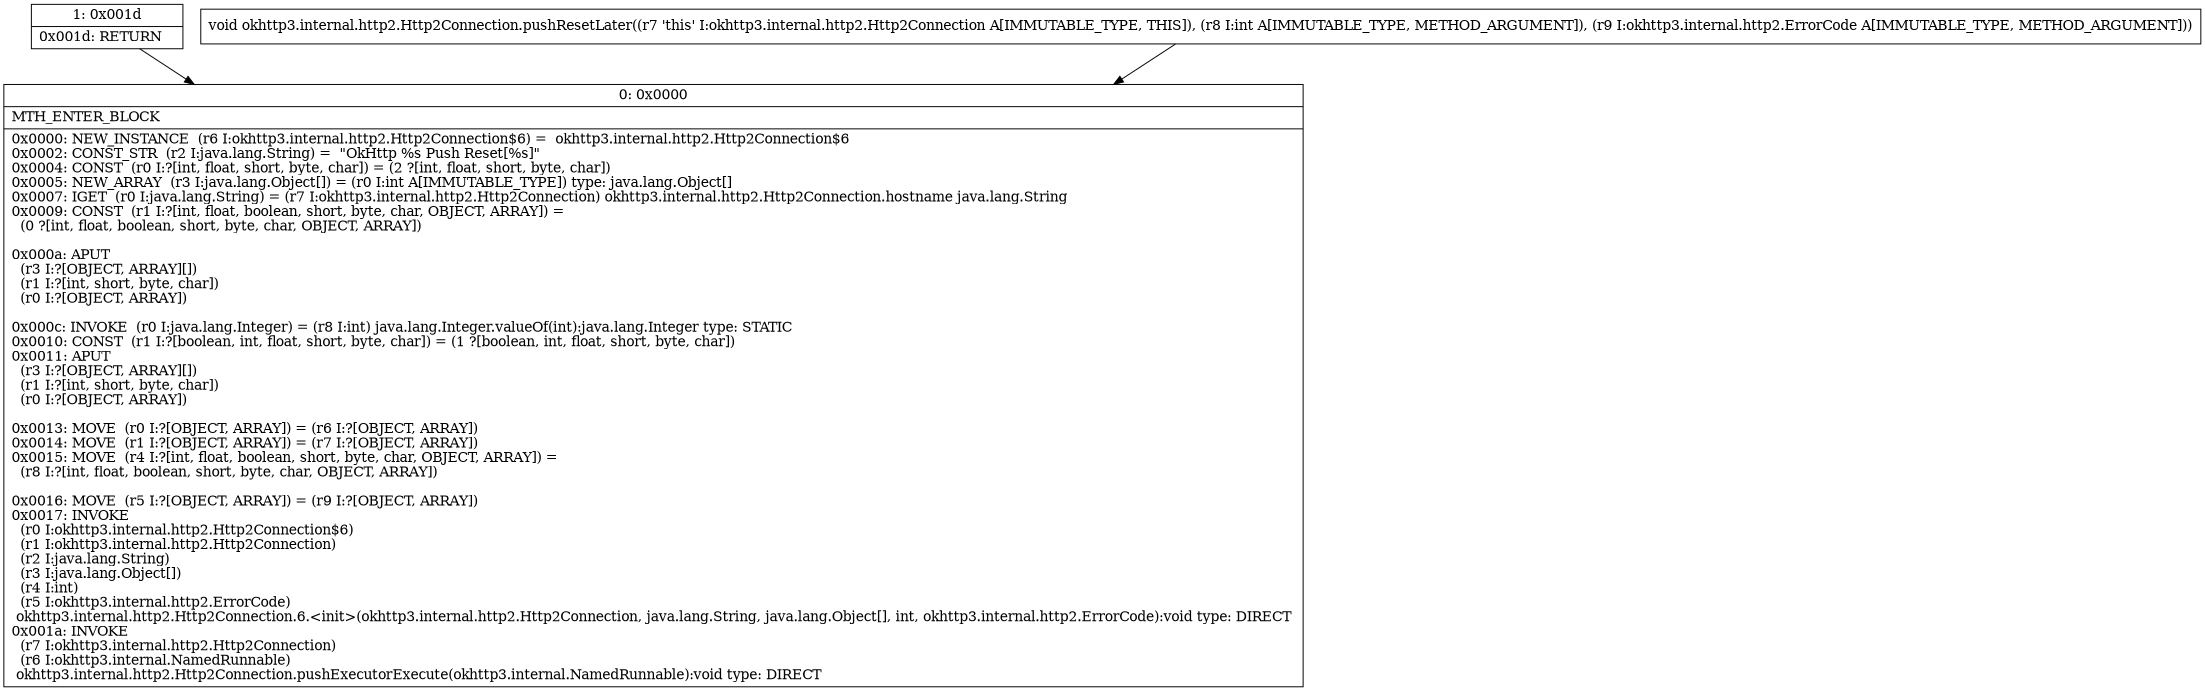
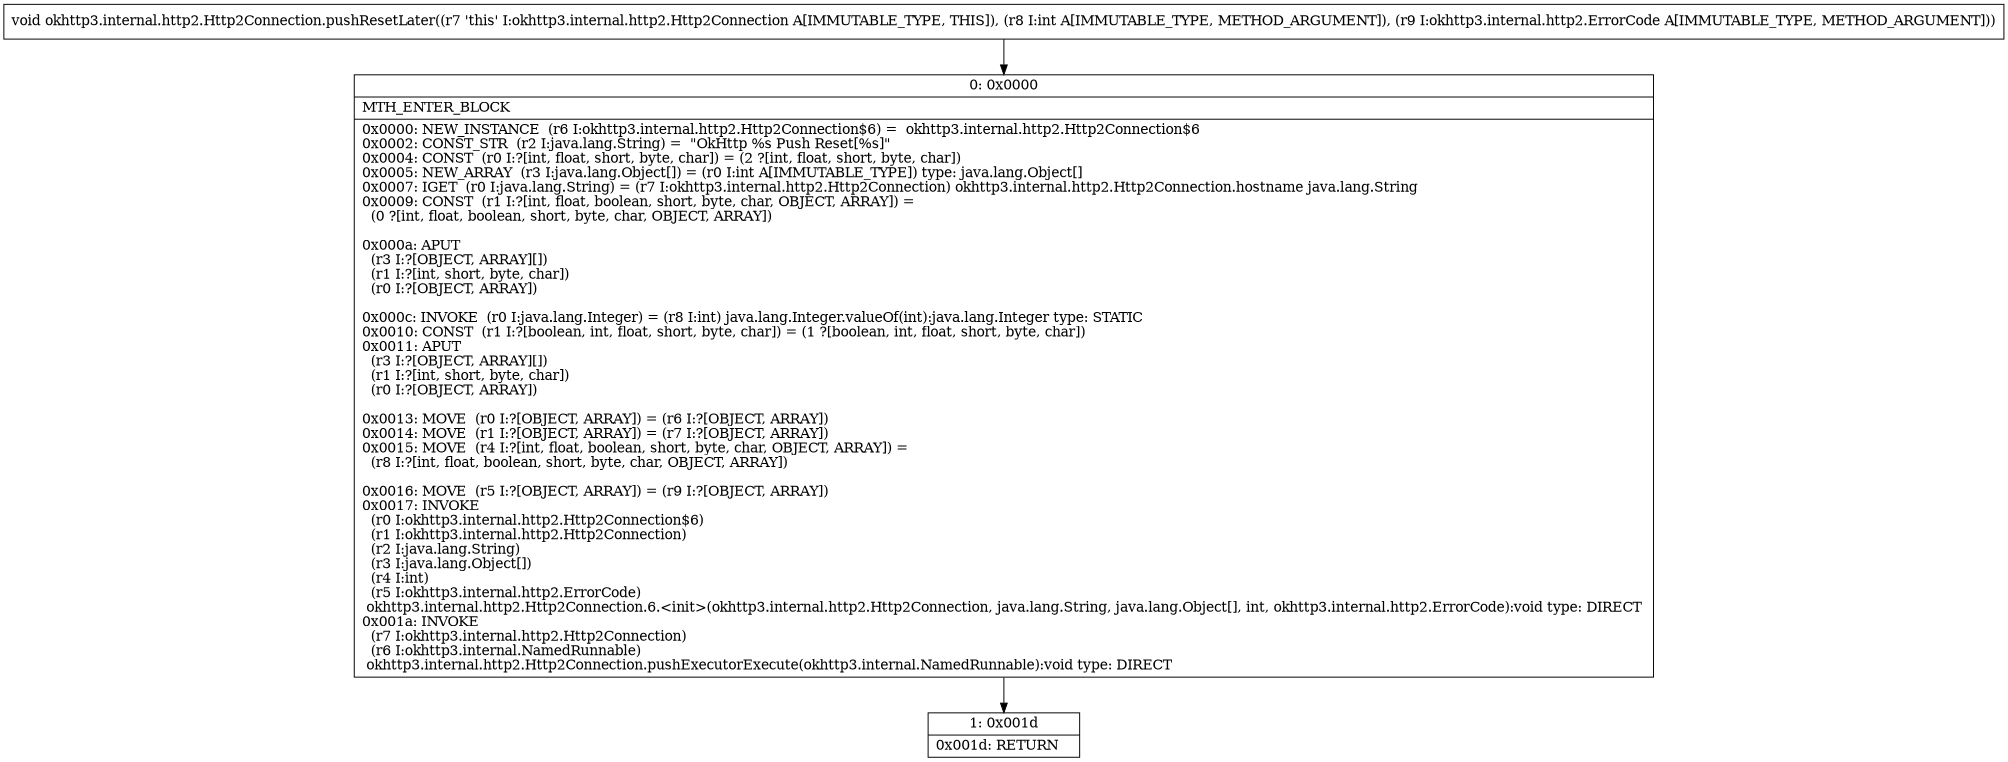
(163, 64) -> (1004, 690)
